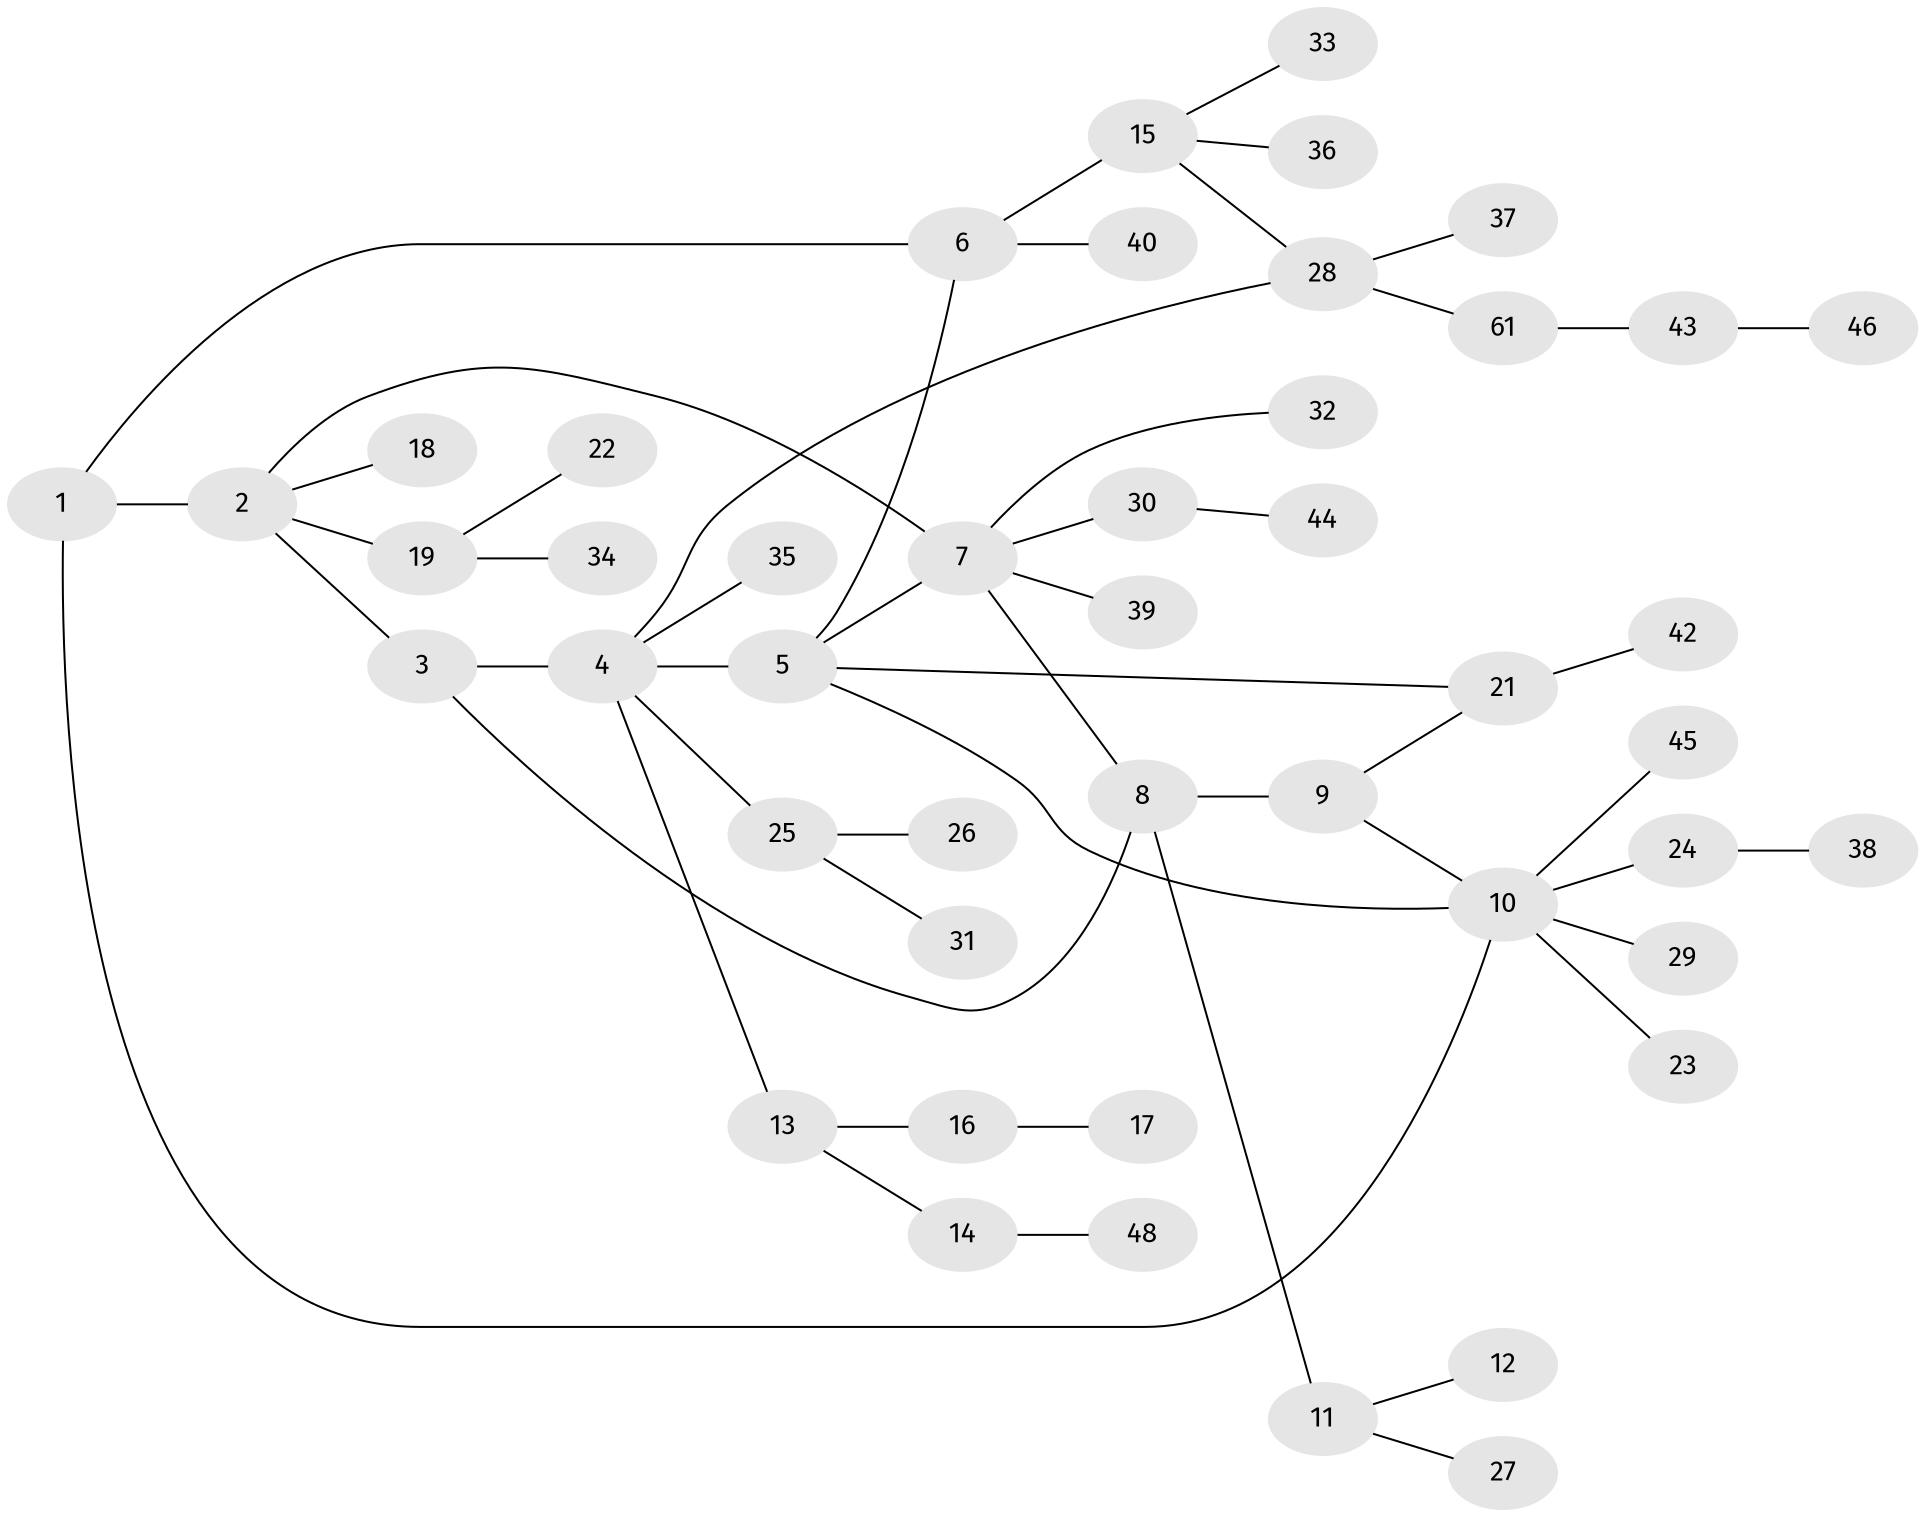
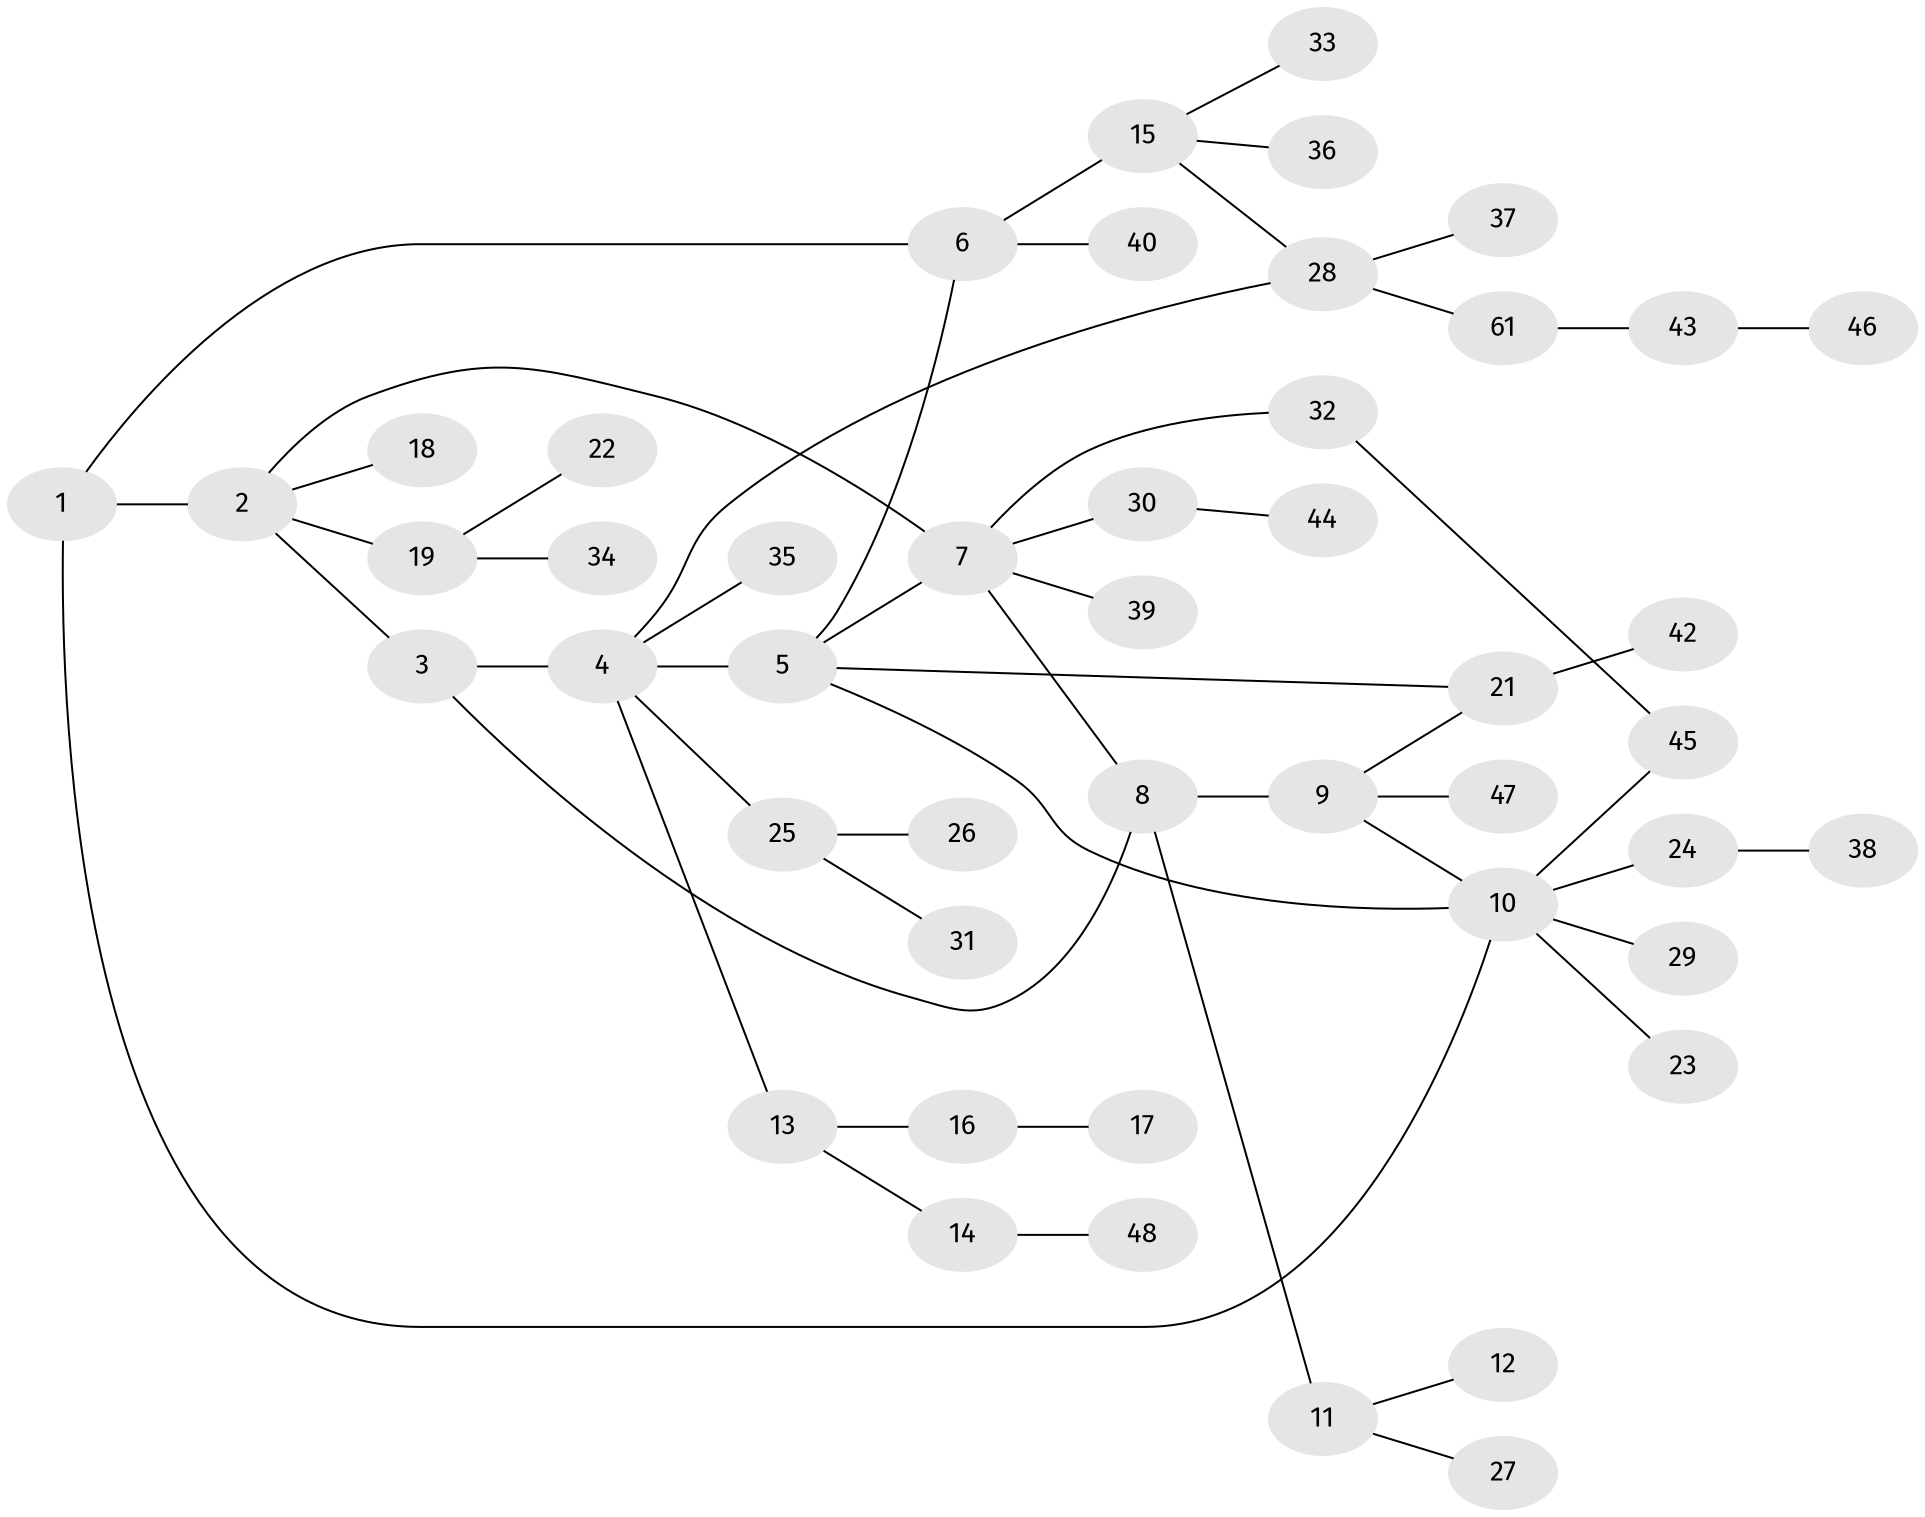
none -> (1503, 577)
none -> (1503, 797)
